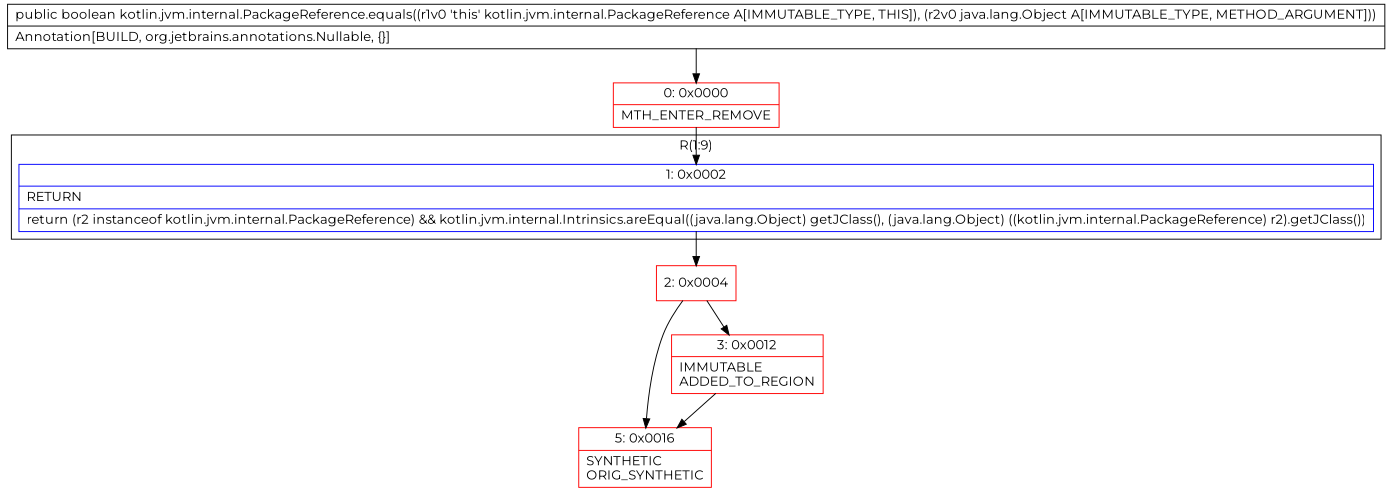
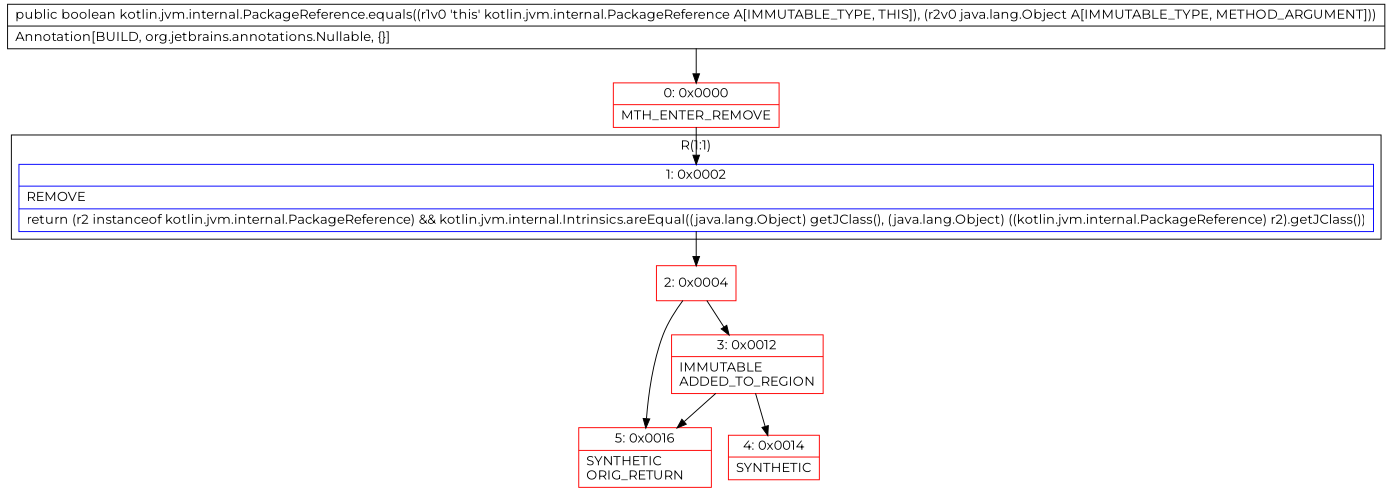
(696, 146) -> (696, 146)
(54, 197) -> (56, 197)
none -> (774, 458)
(645, 476) -> (635, 476)
